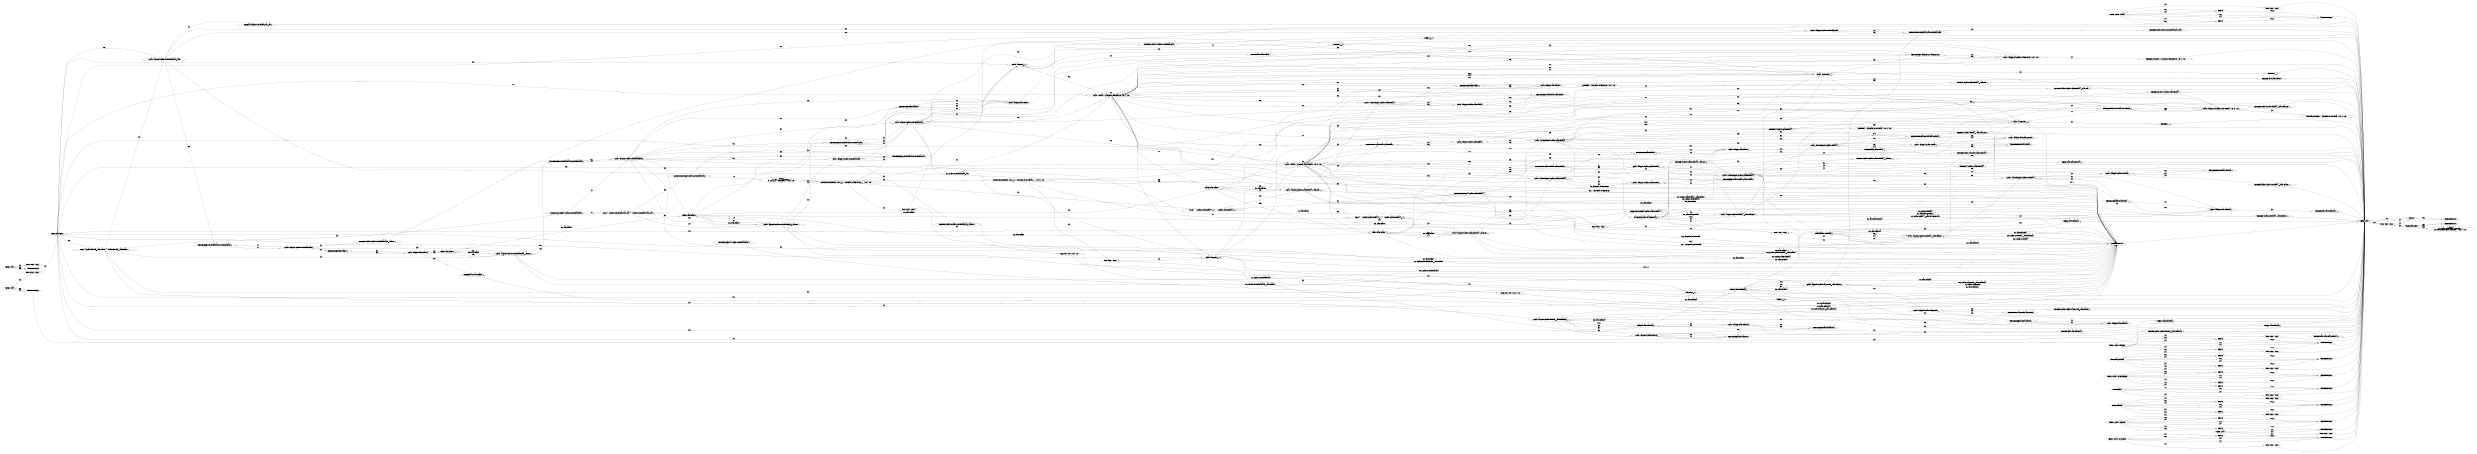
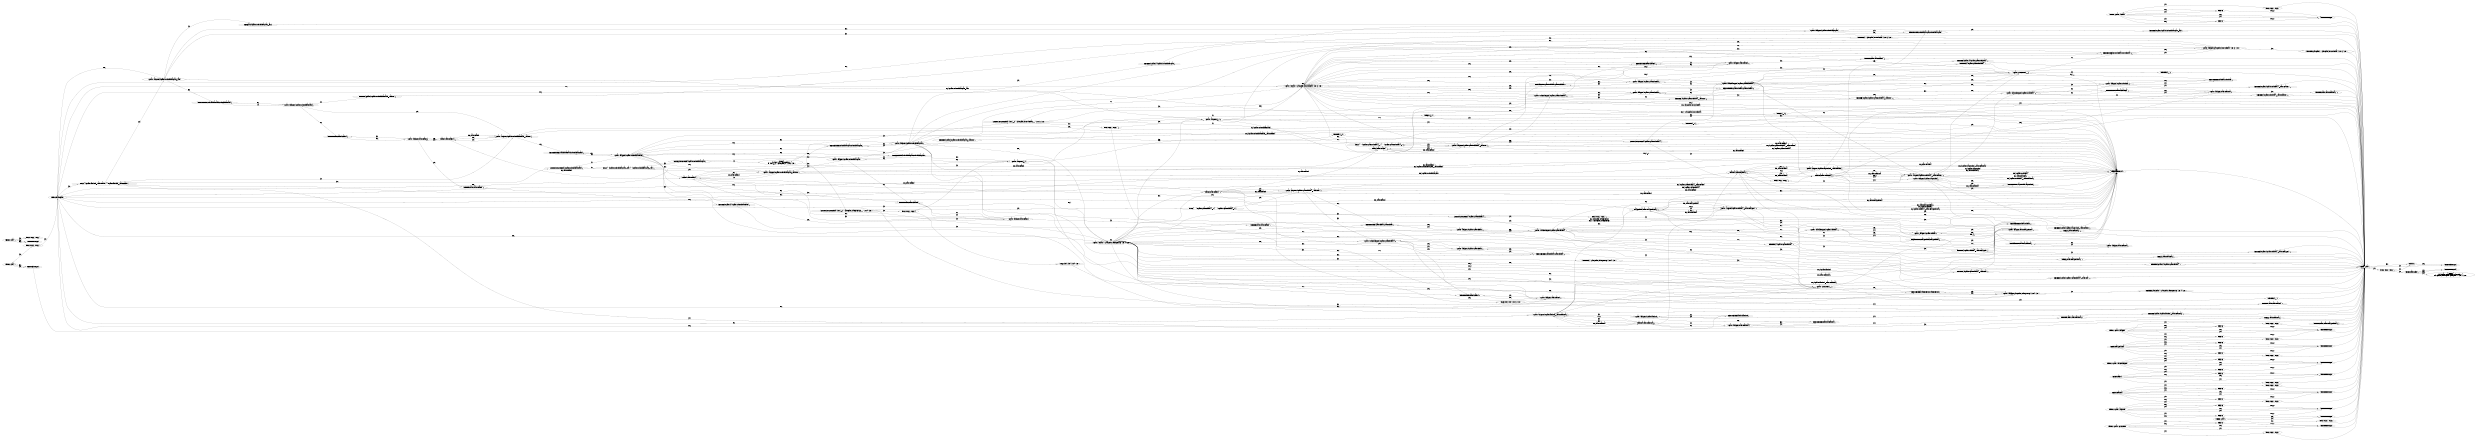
none -> (1973, 183)
